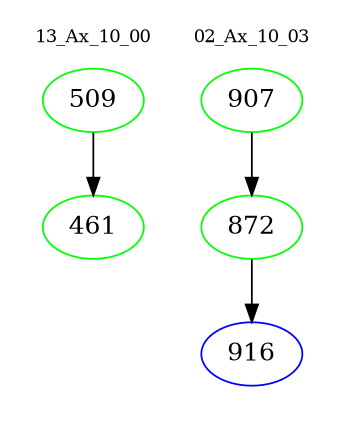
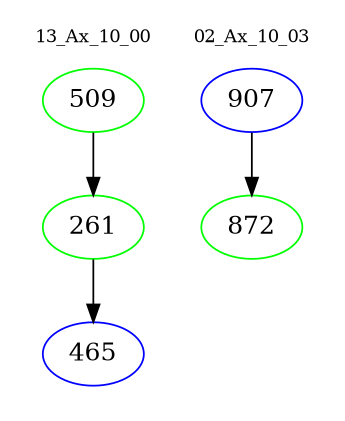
(252, 100) -> (252, 100)
(93, 227) -> (93, 227)
none -> (93, 354)
(252, 354) -> none
